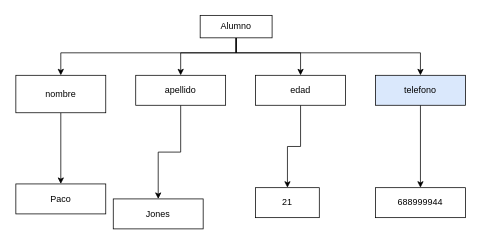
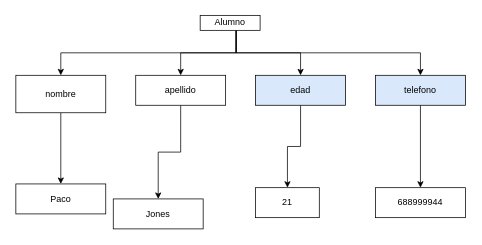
(236, 27) -> (230, 23)
(300, 90) -> (300, 90)
